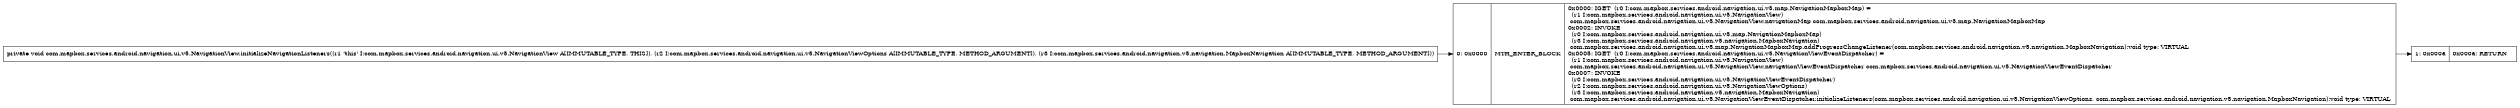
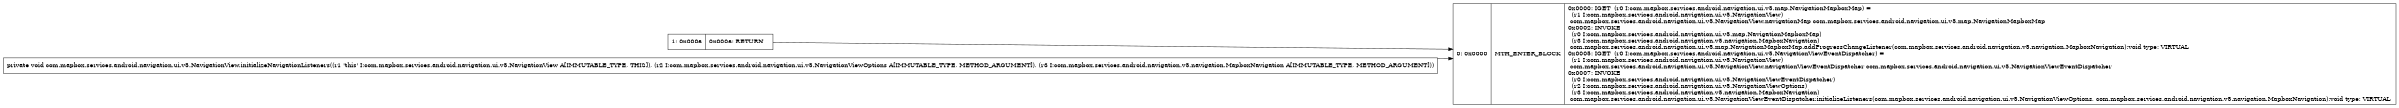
(2402, 54) -> (1111, 46)
